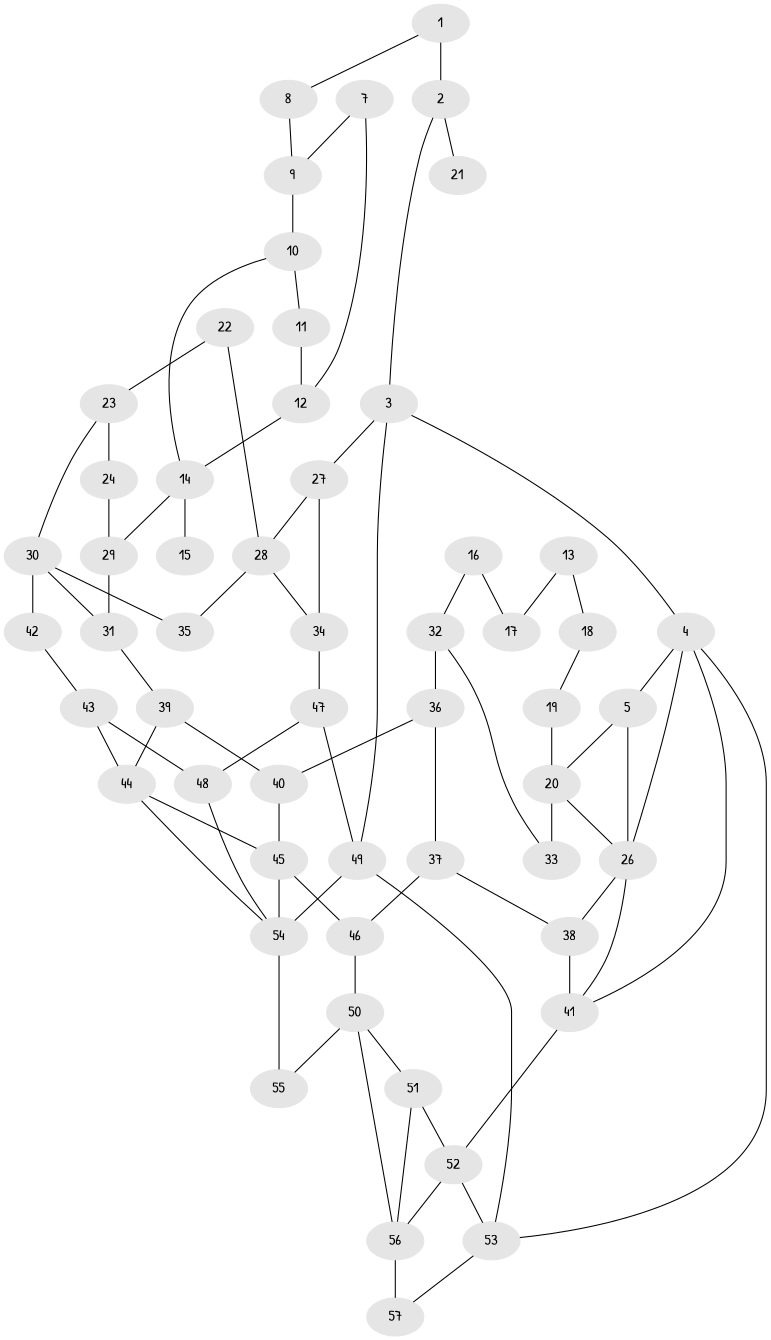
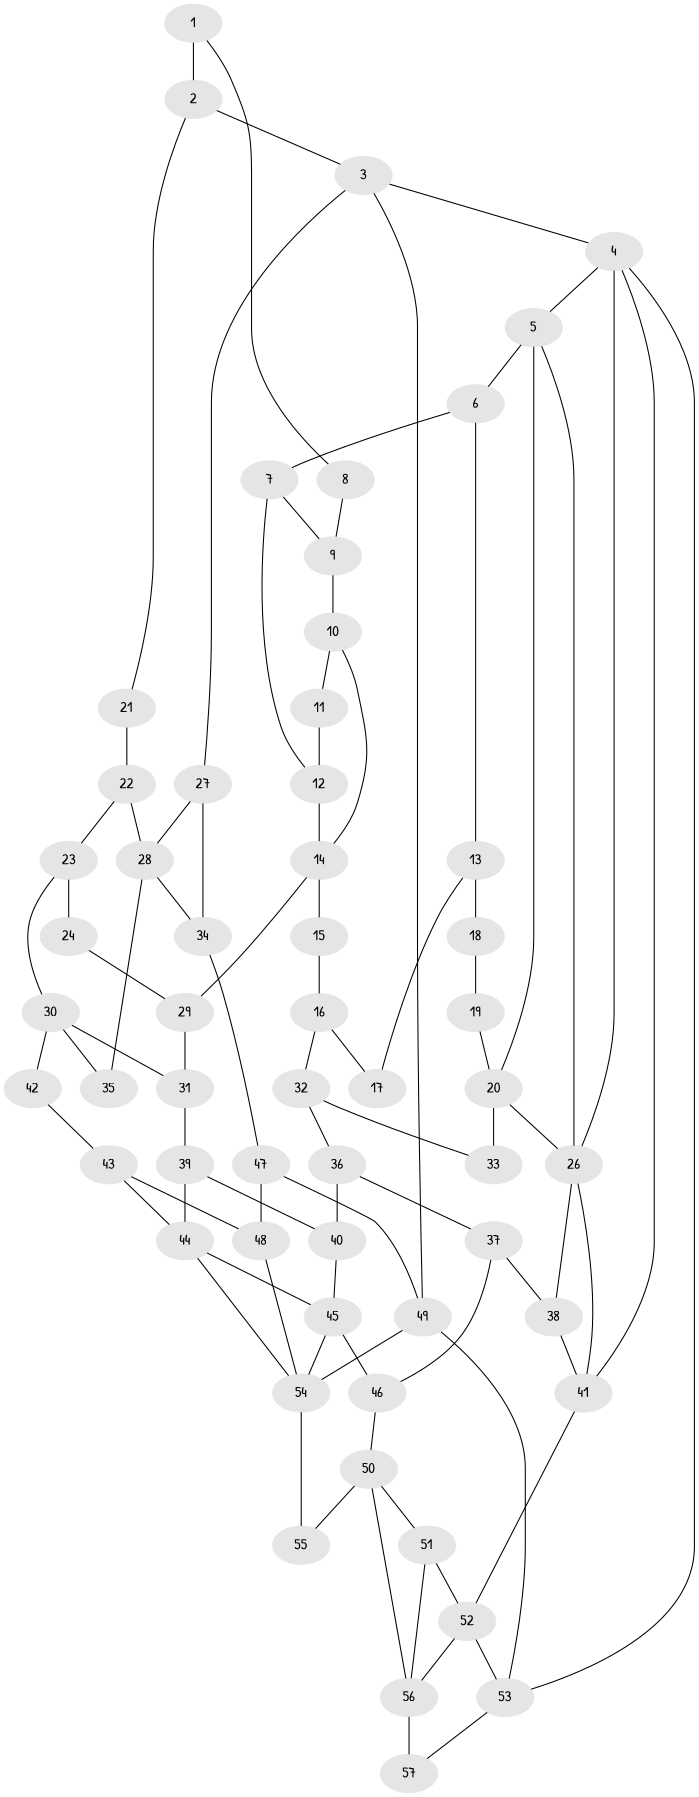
none -> (476, 404)
none -> (127, 746)
none -> (319, 975)
